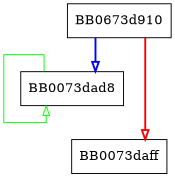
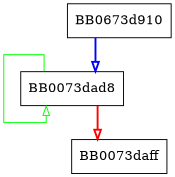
(145, 84) -> (98, 118)
